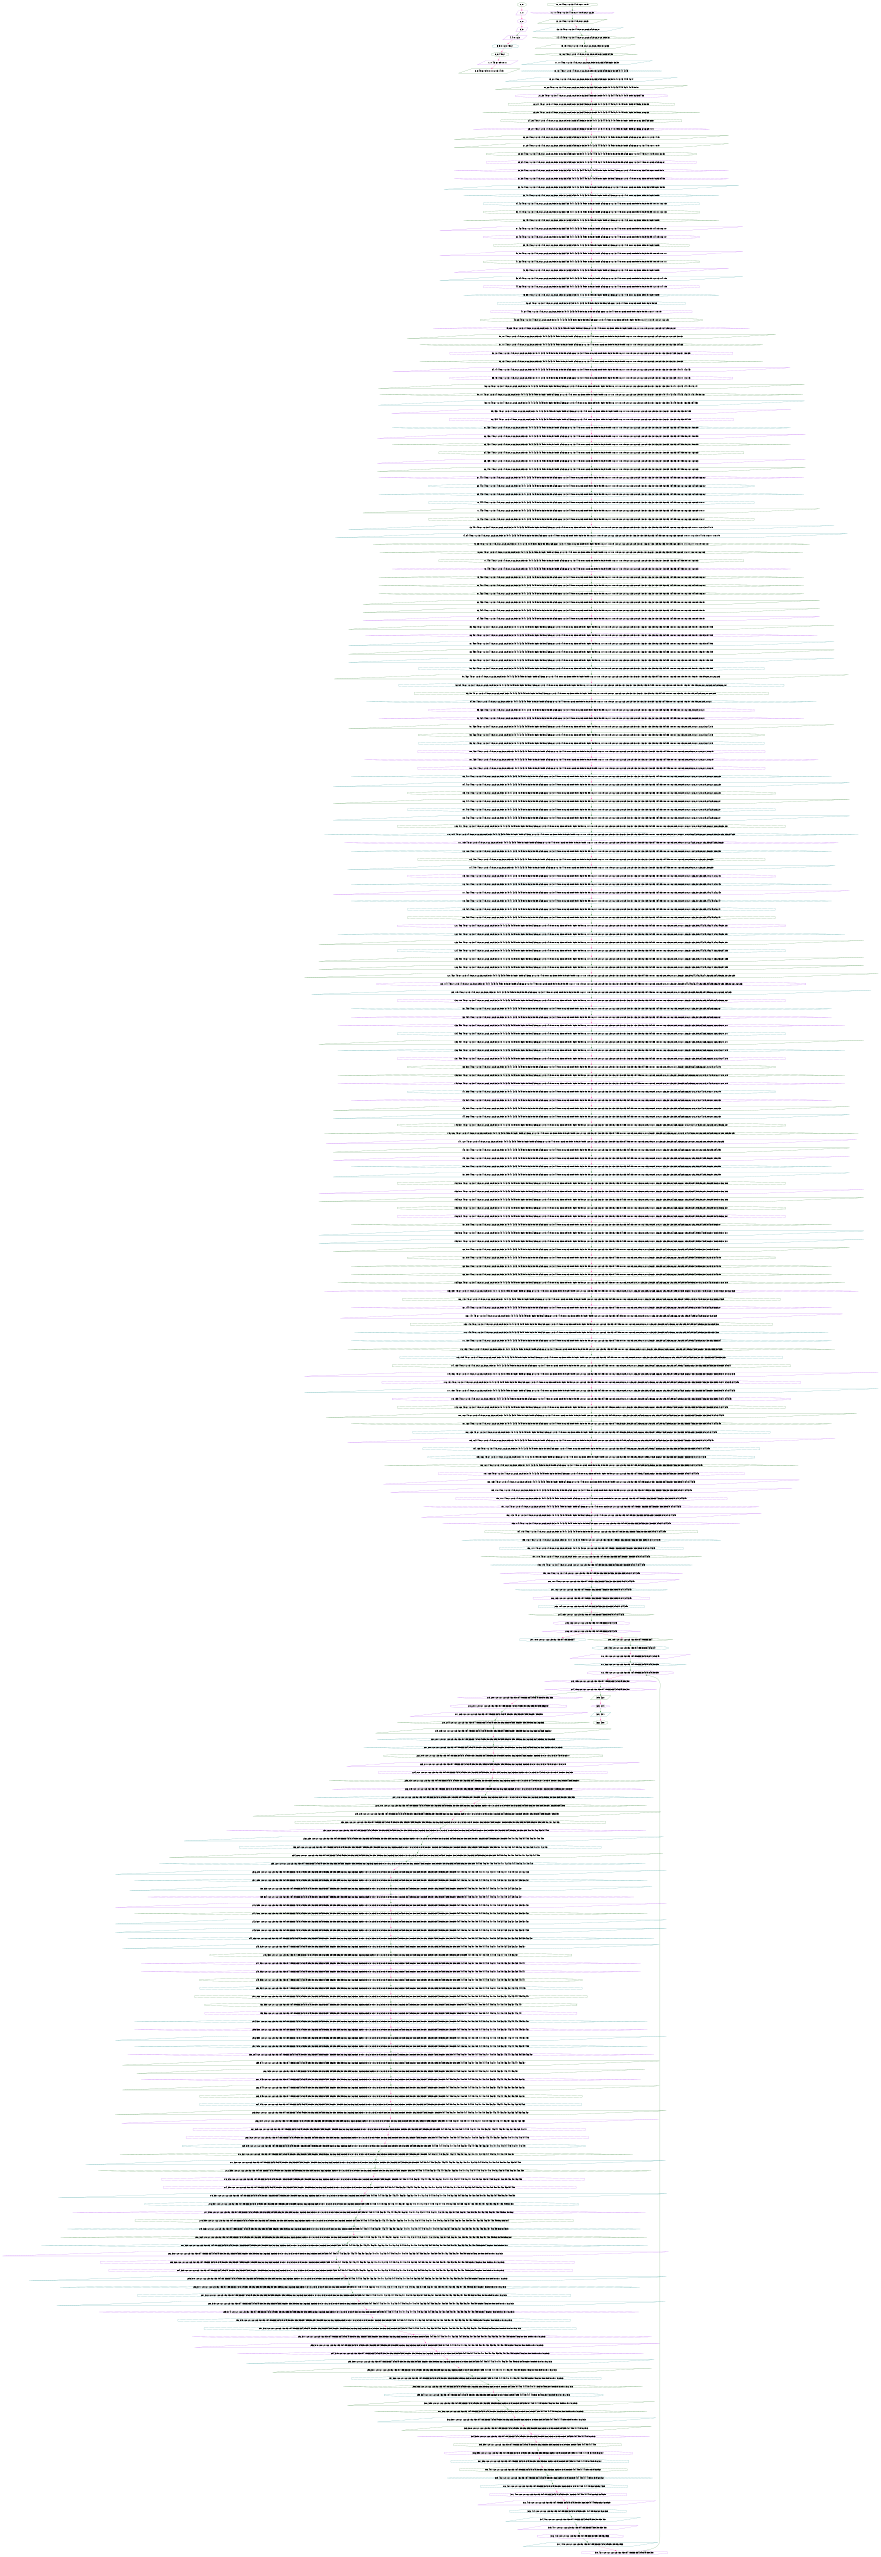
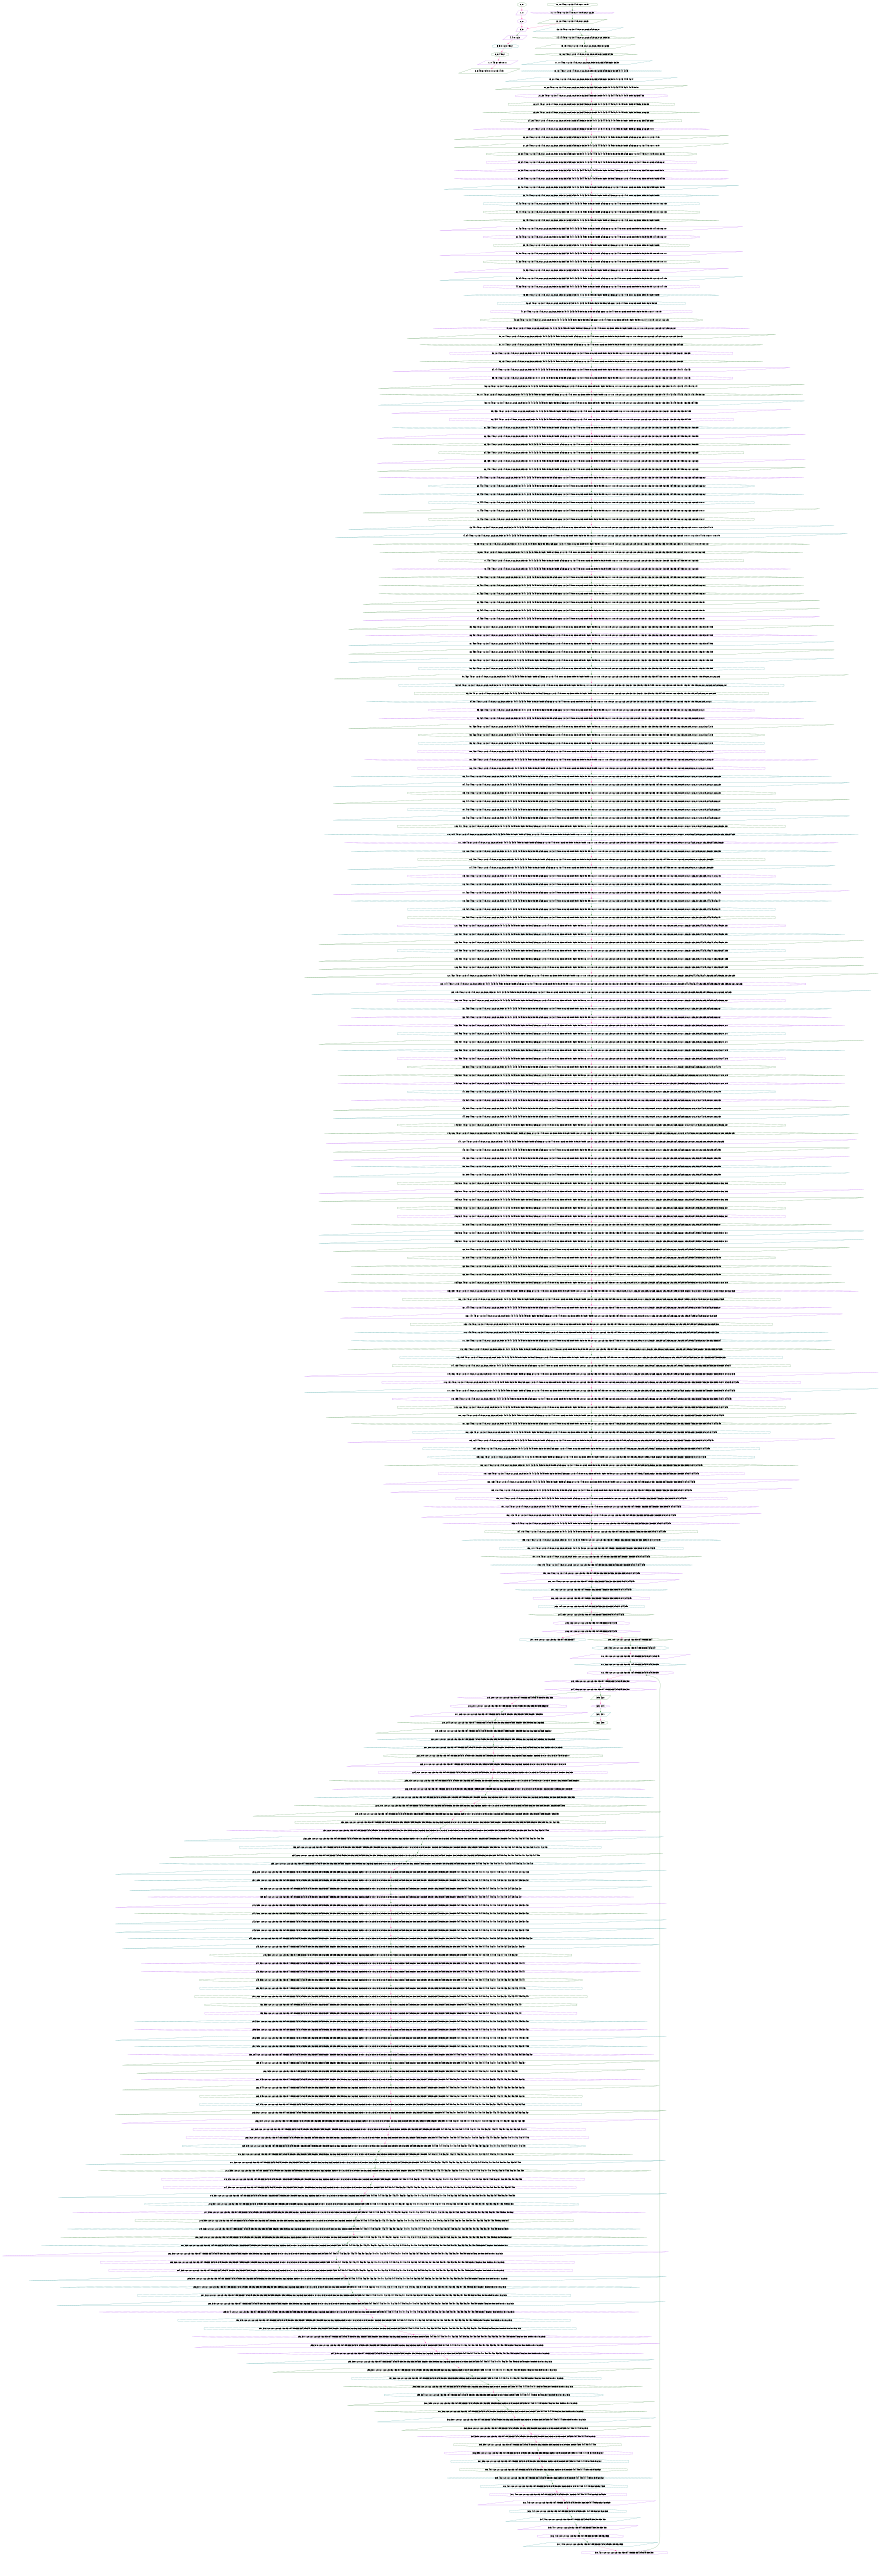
(575, 25) -> (544, 26)
